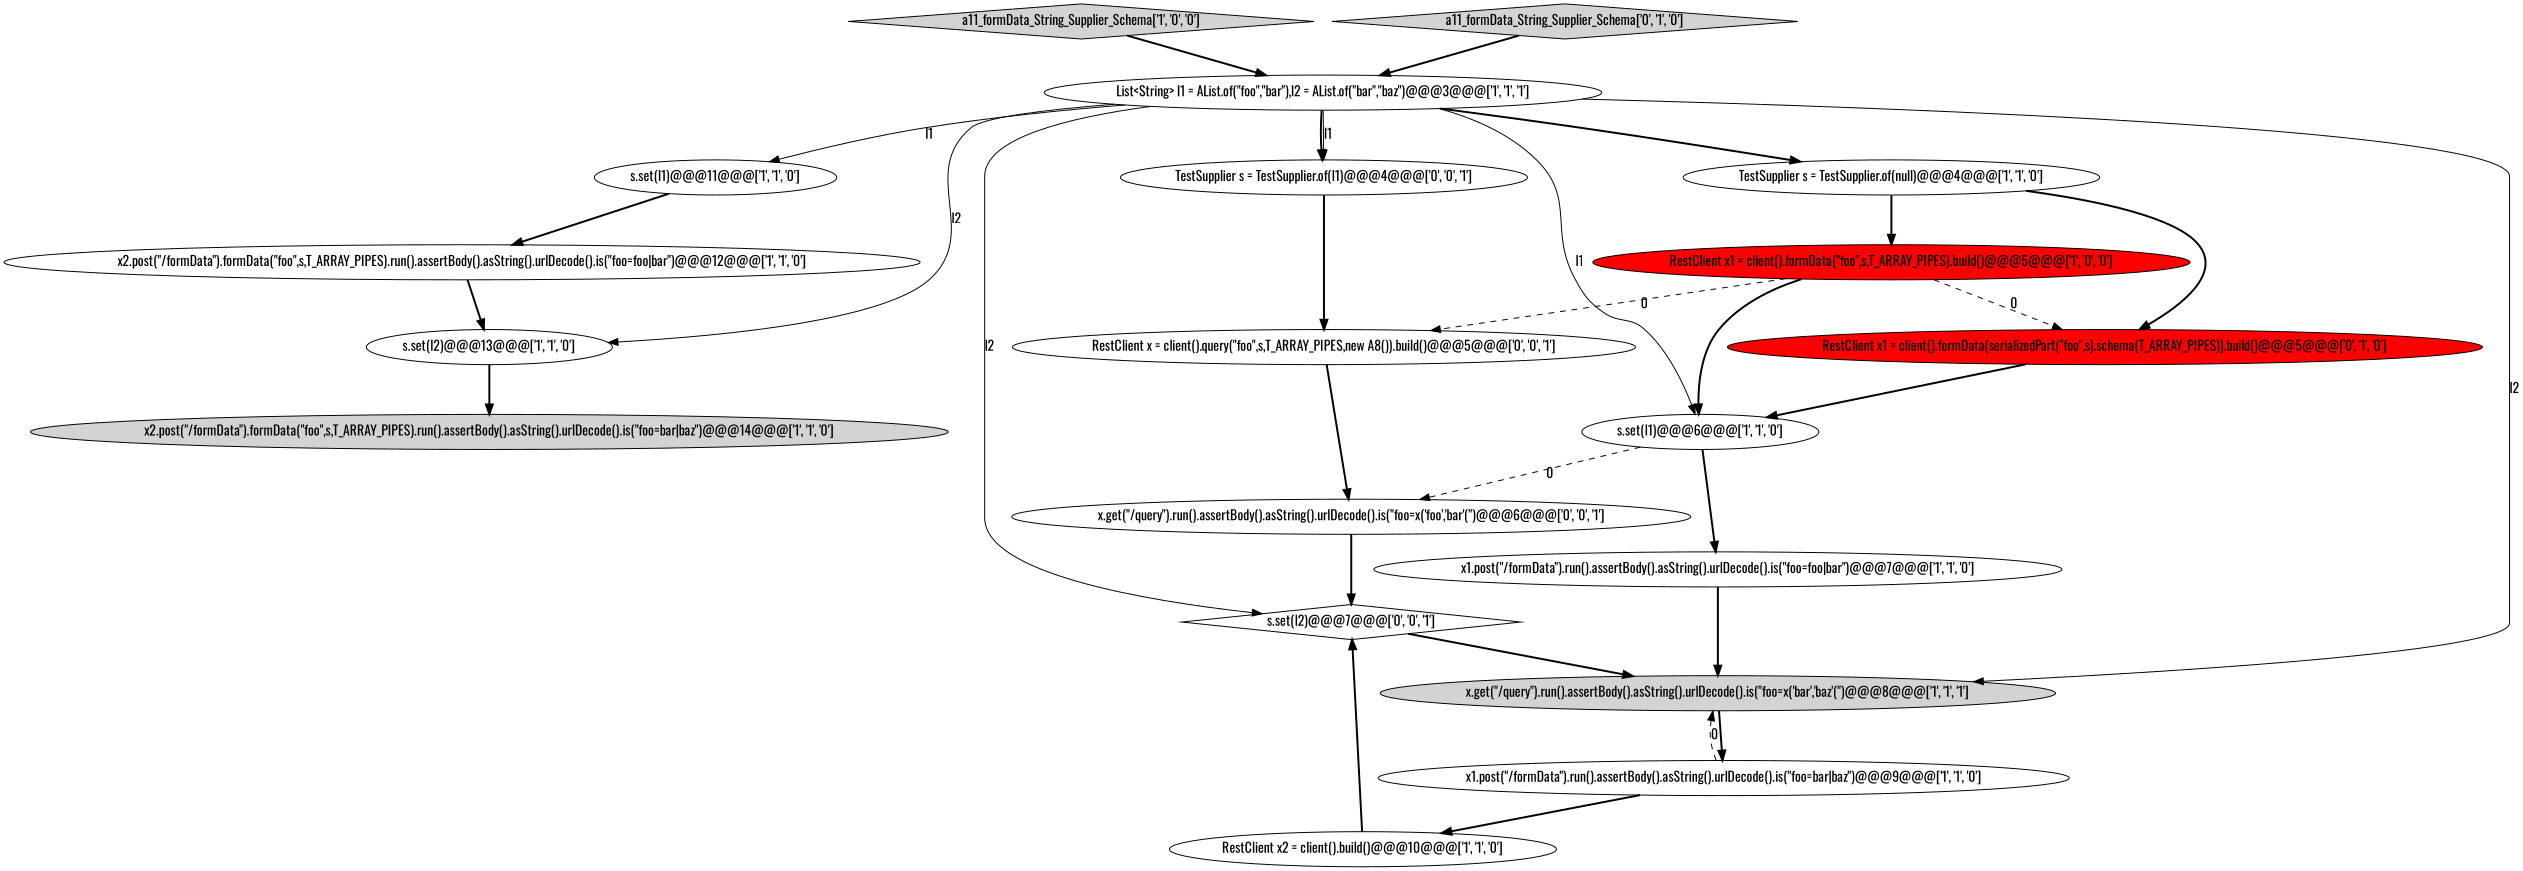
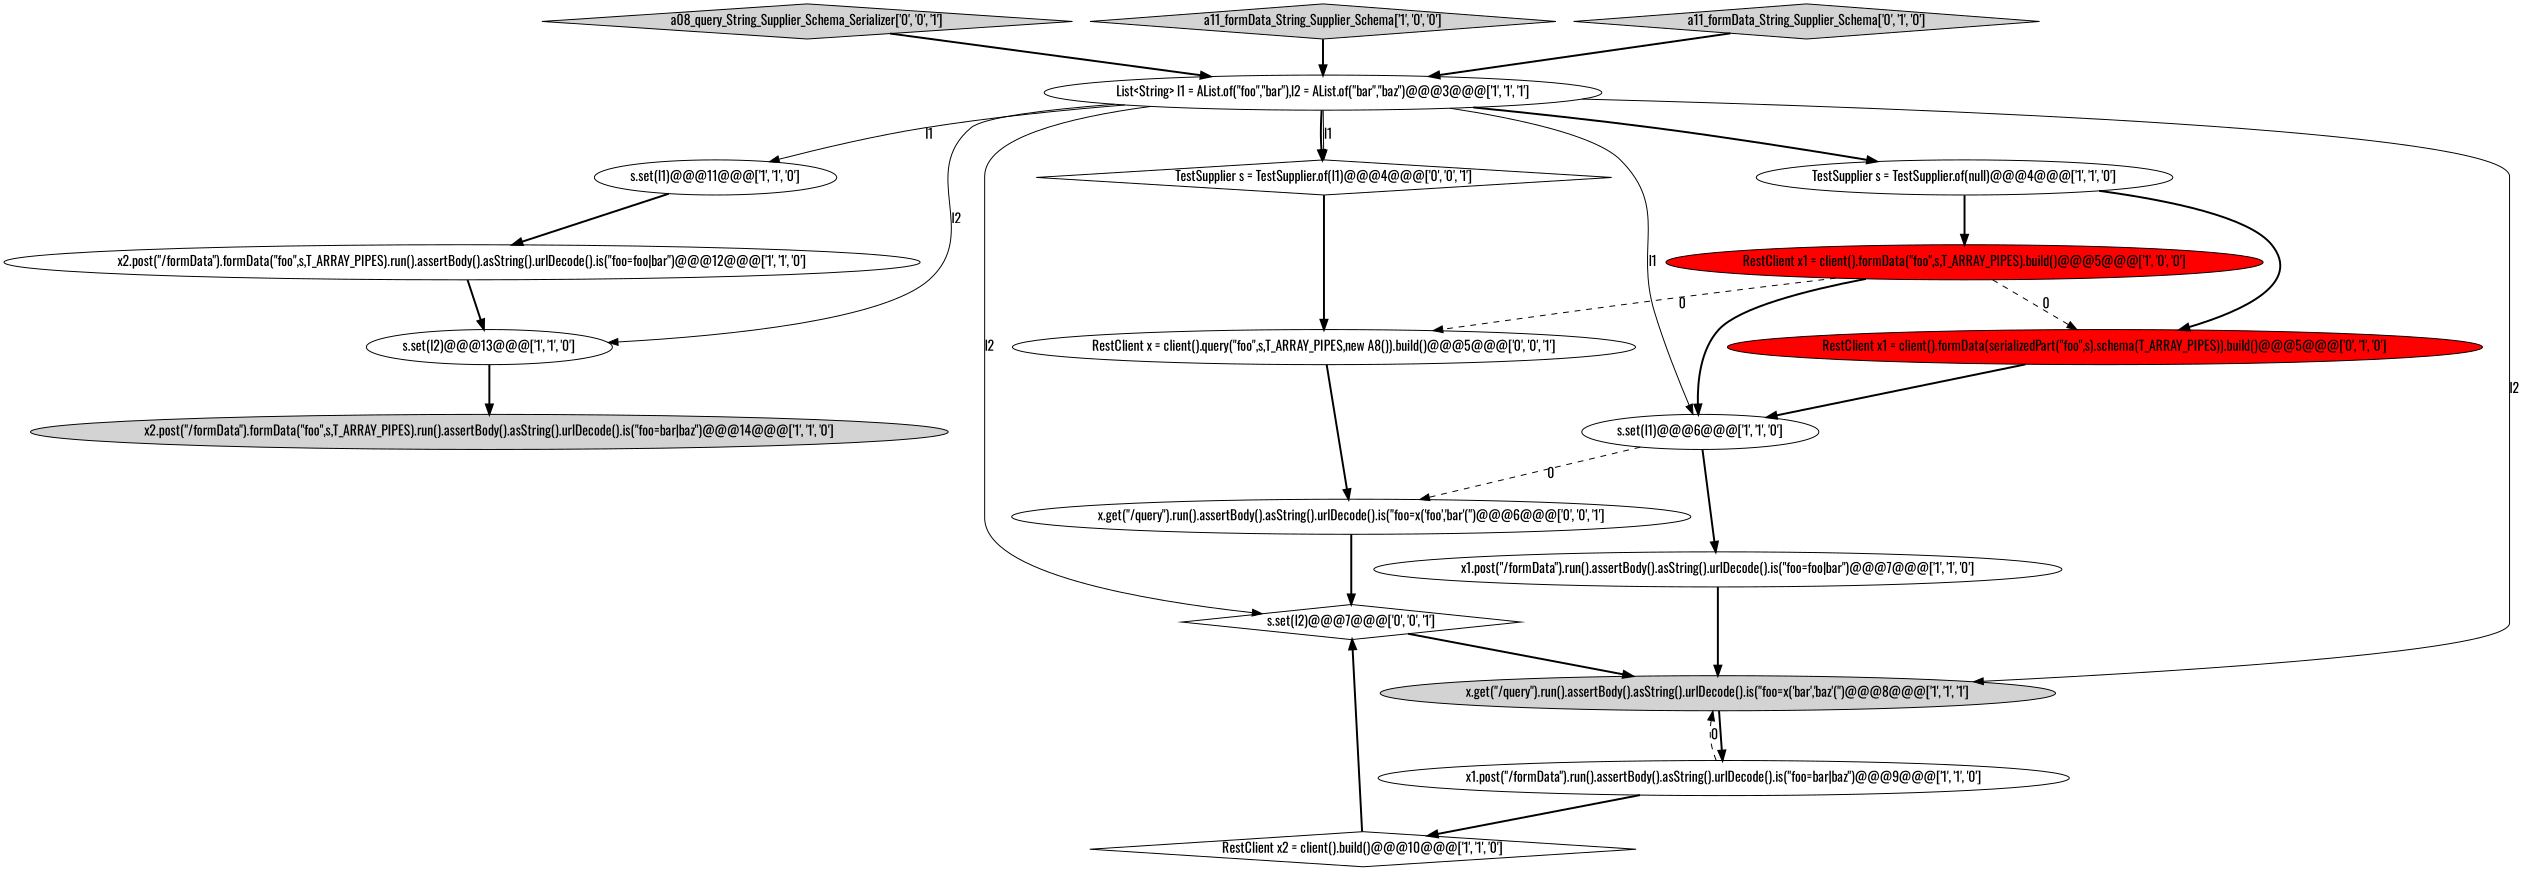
none -> (807, 21)
(1324, 177) -> (1324, 177)
(1363, 849) -> (1363, 849)
